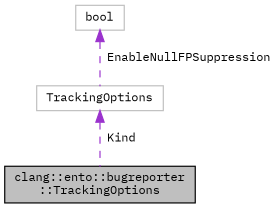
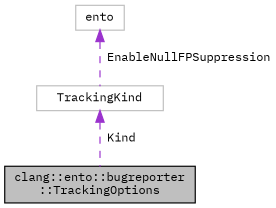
(100, 18) -> (100, 18)
(100, 98) -> (100, 98)
